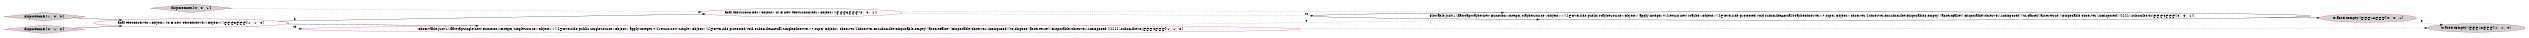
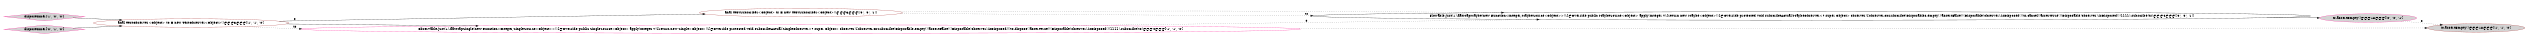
(191, 8) -> none
(44, 17) -> (44, 17)
